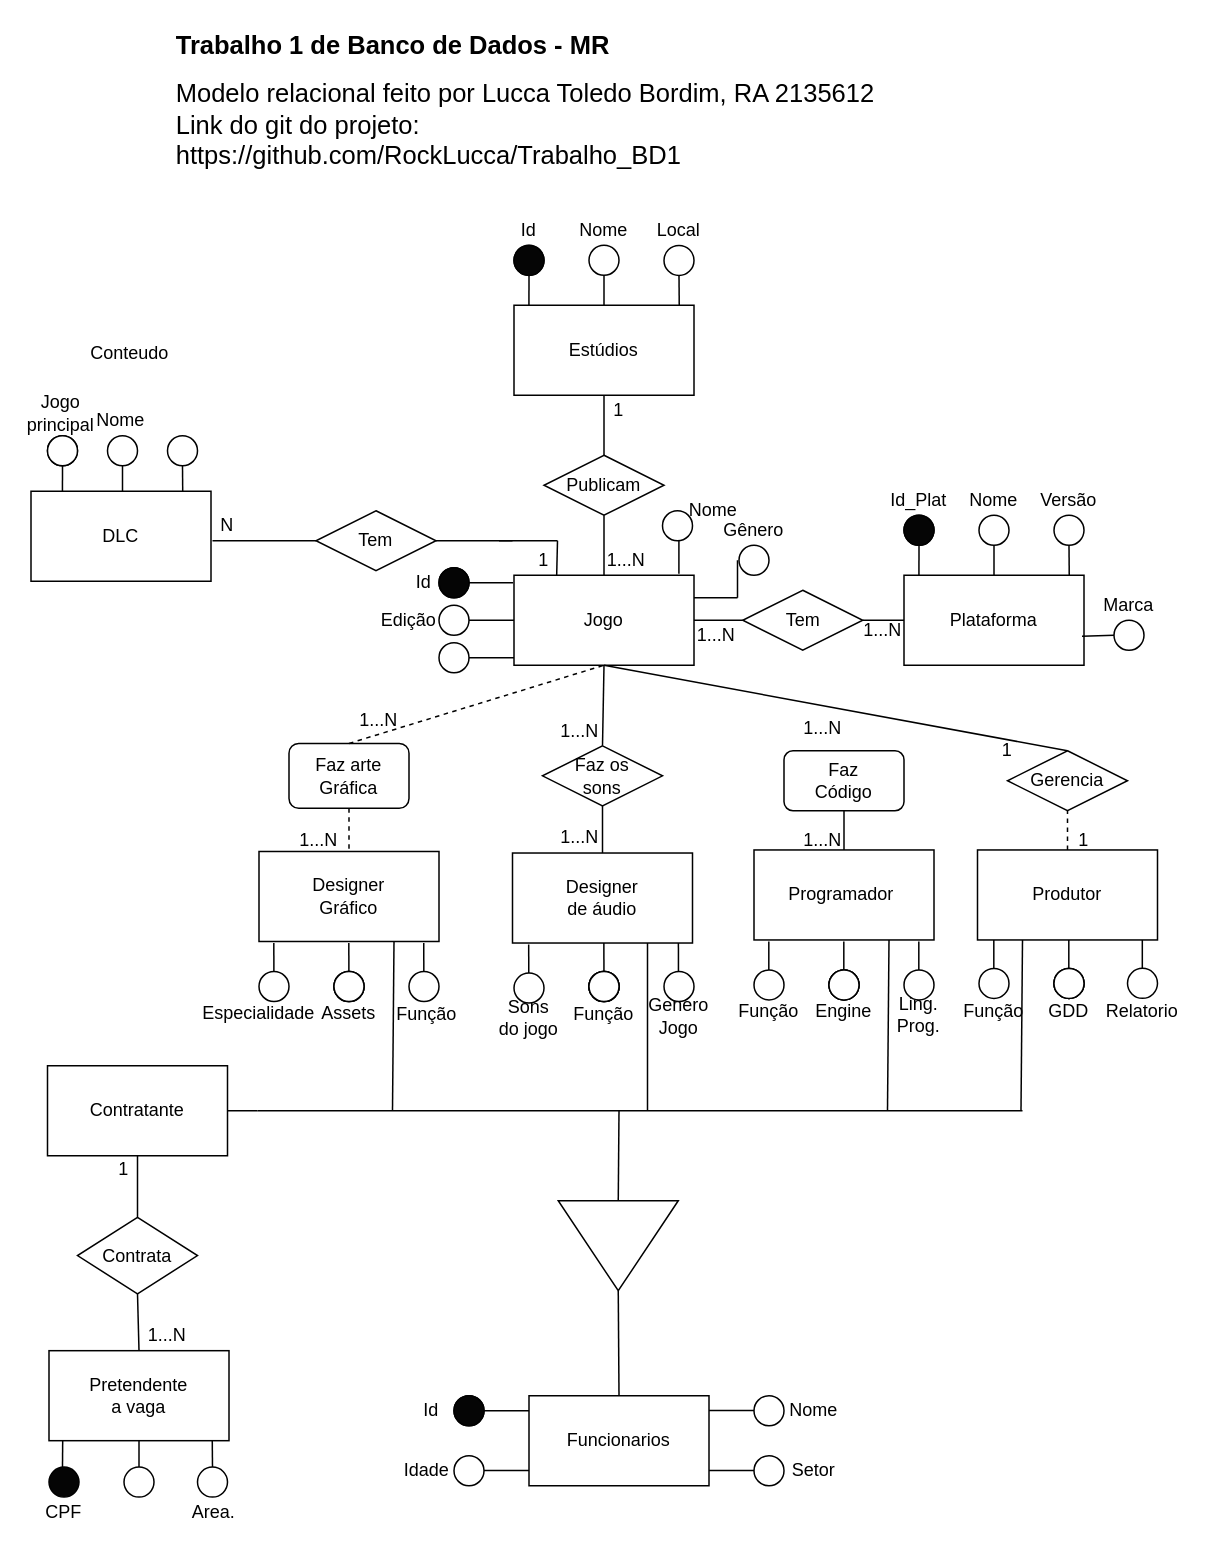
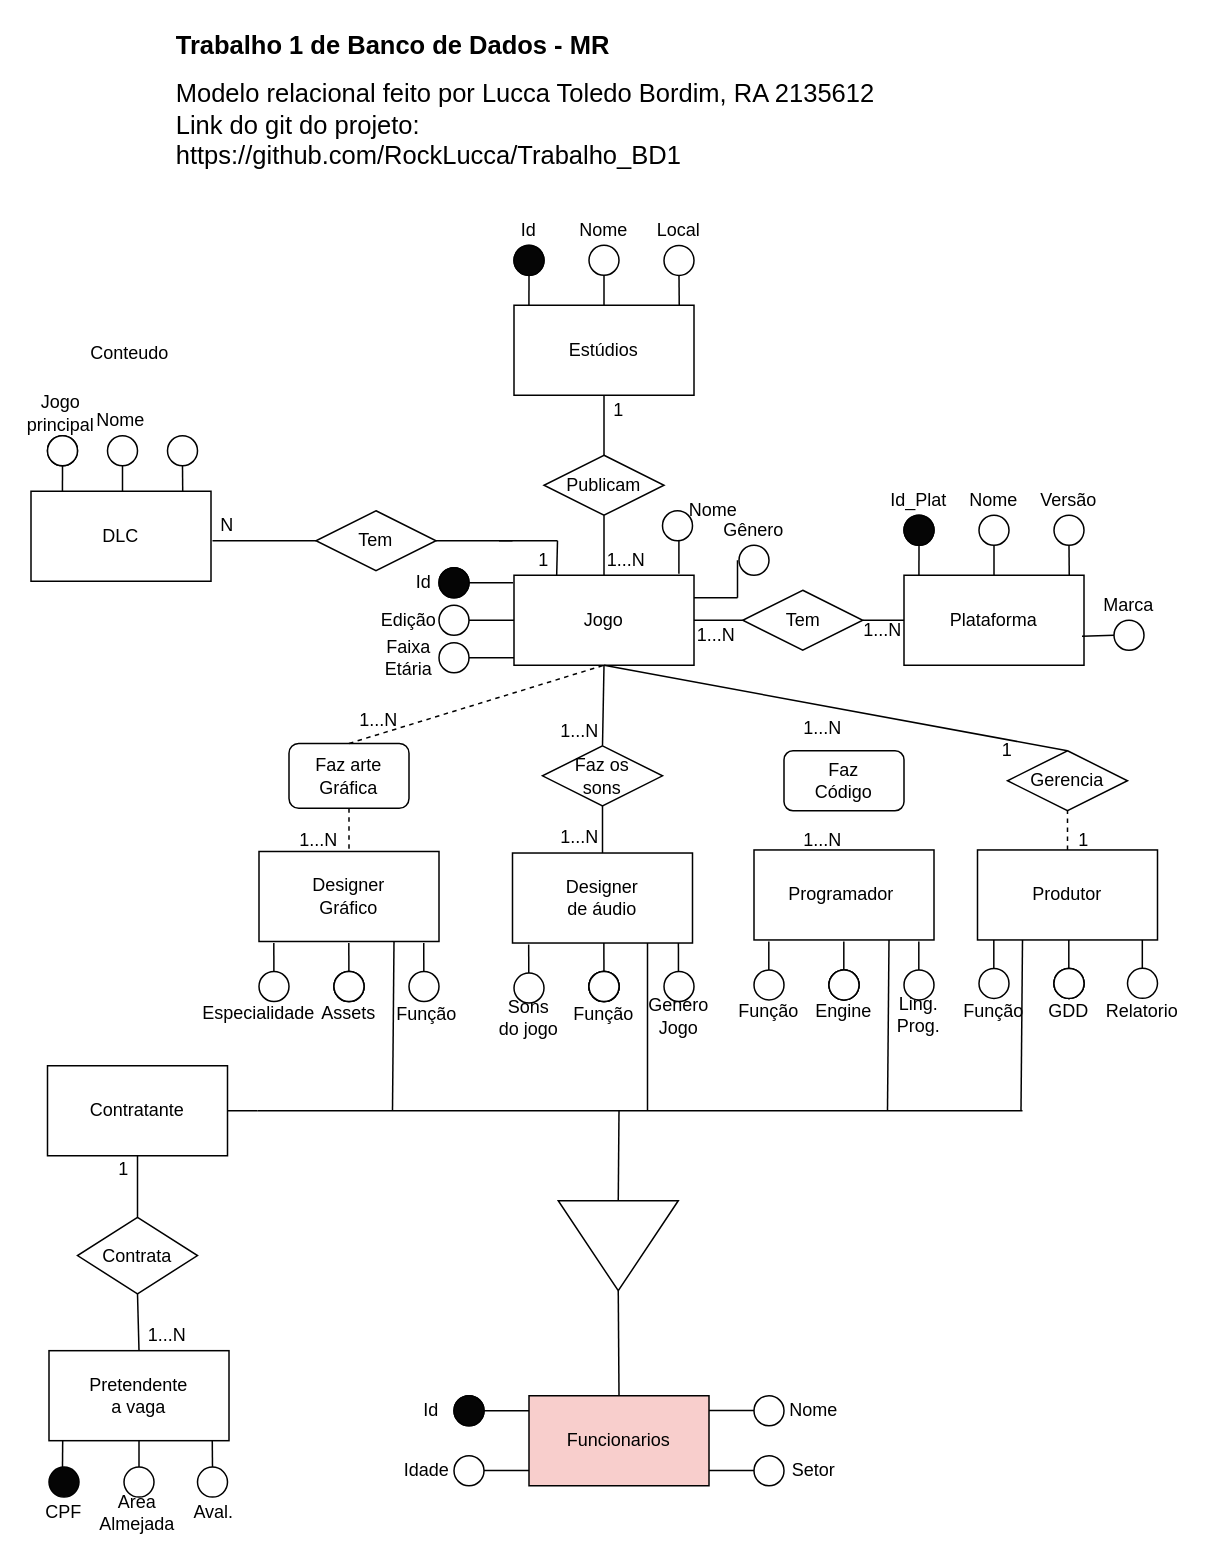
none -> (409, 658)
(844, 831) -> none
(619, 1441) -> (619, 1441)
none -> (137, 1512)
(214, 1513) -> (214, 1513)
